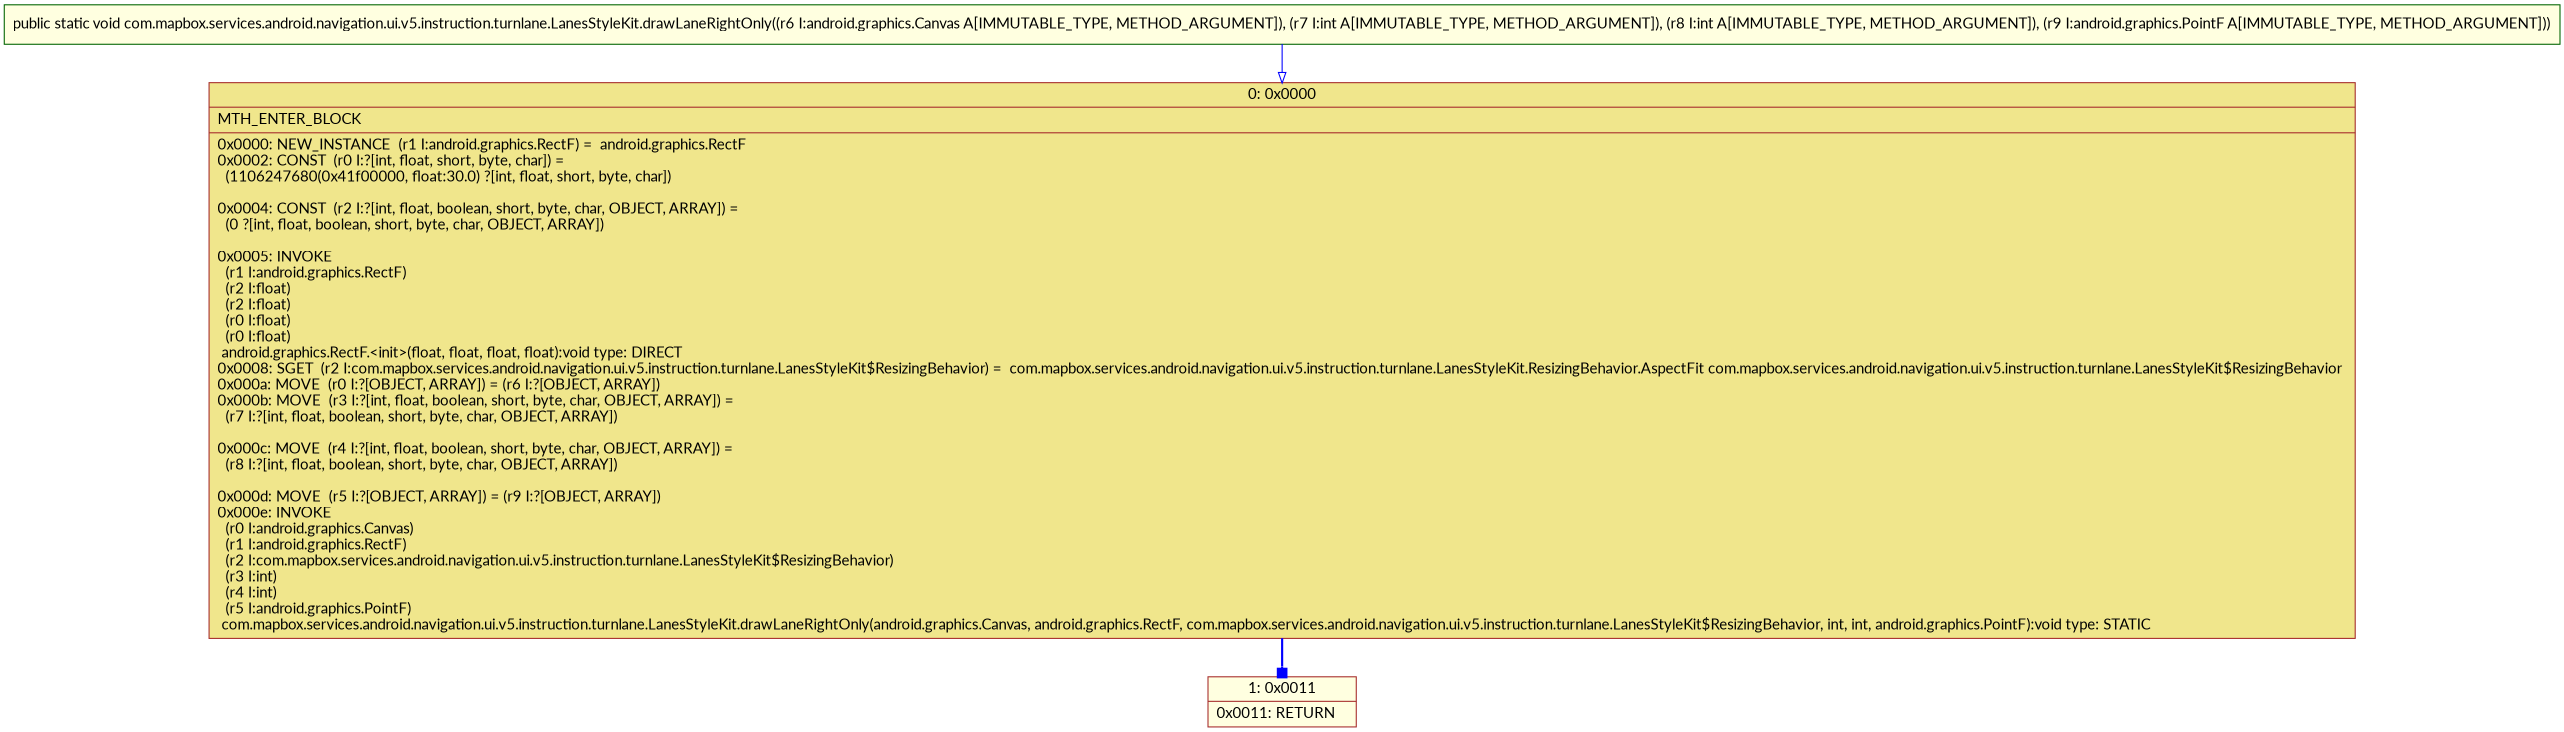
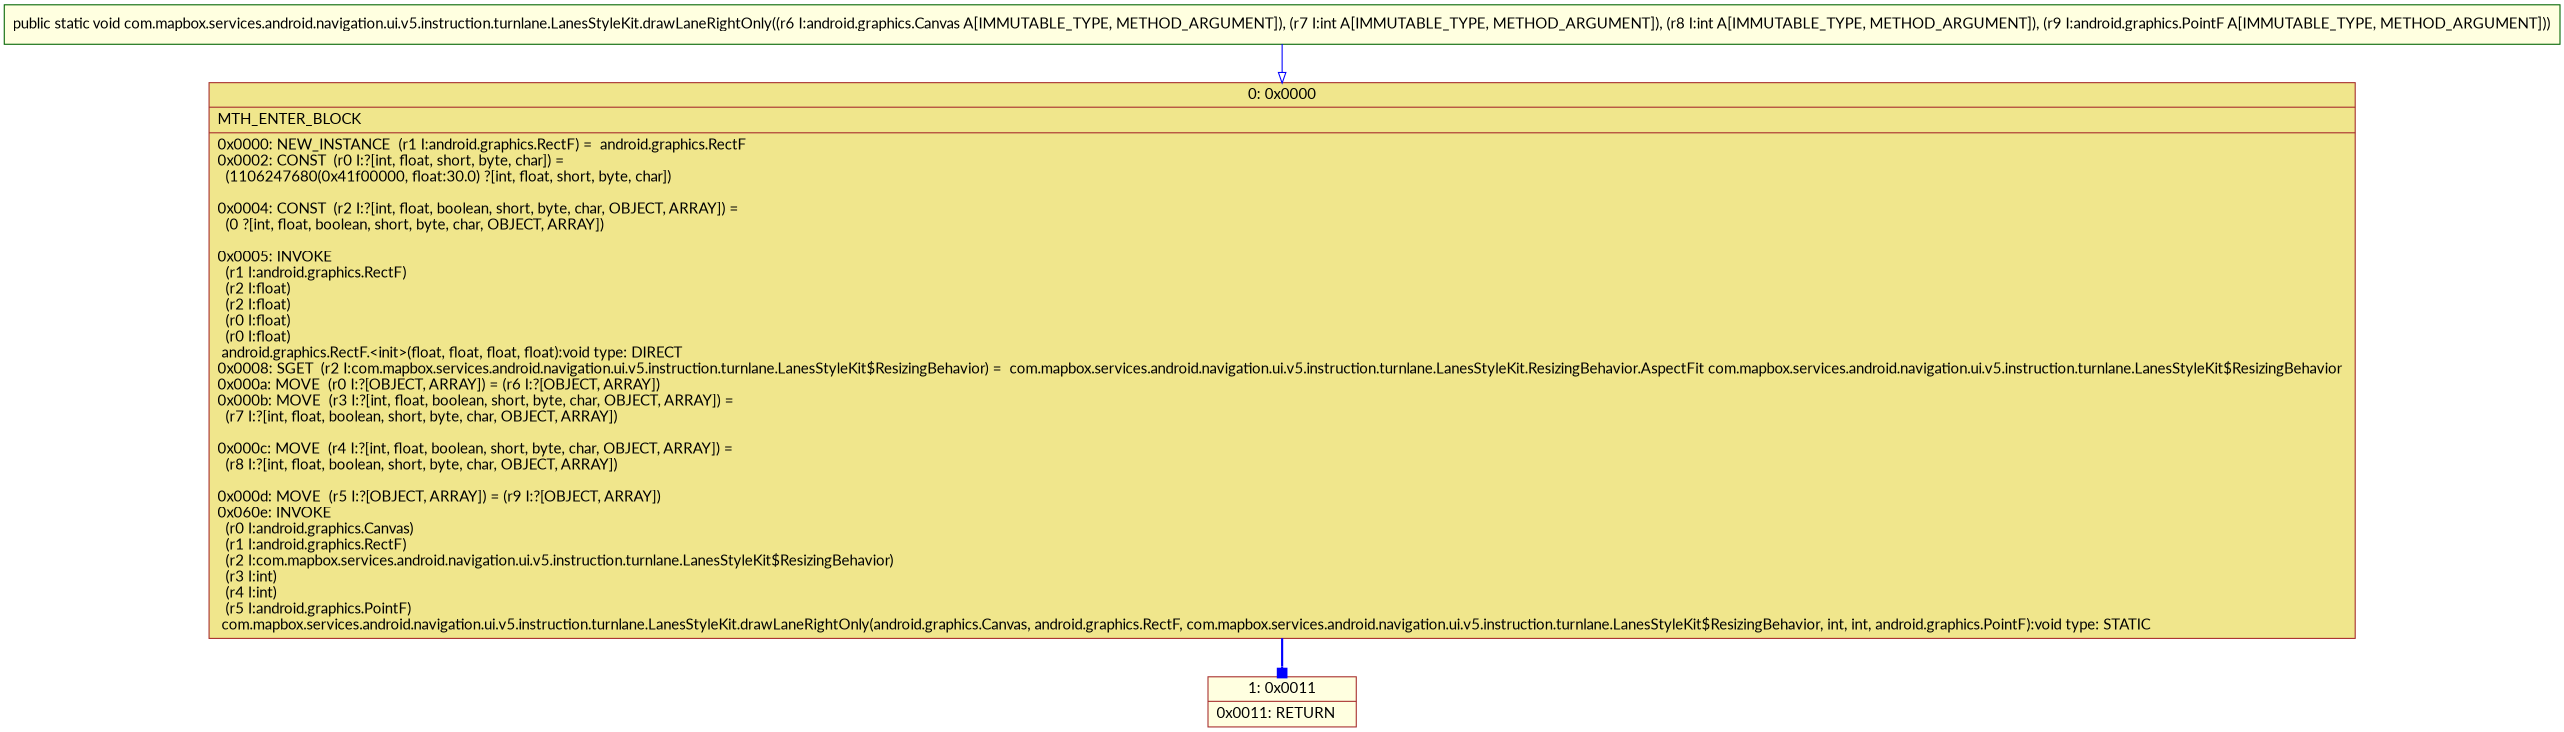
(279, 513) -> (279, 513)
